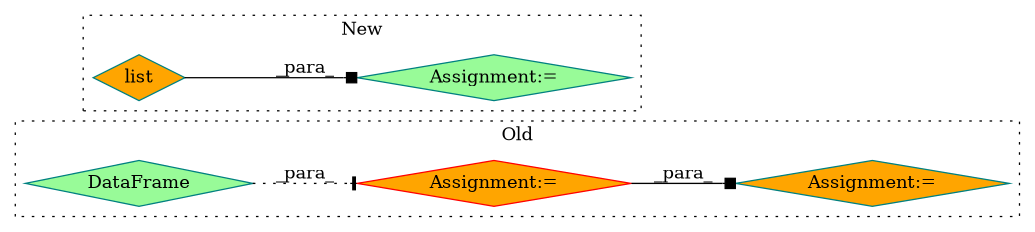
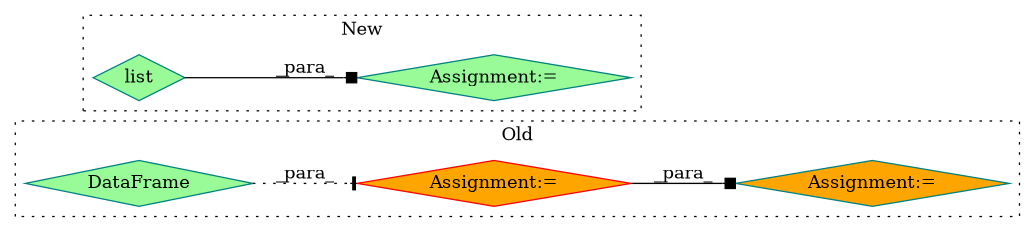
(139, 78) -> (139, 78)
